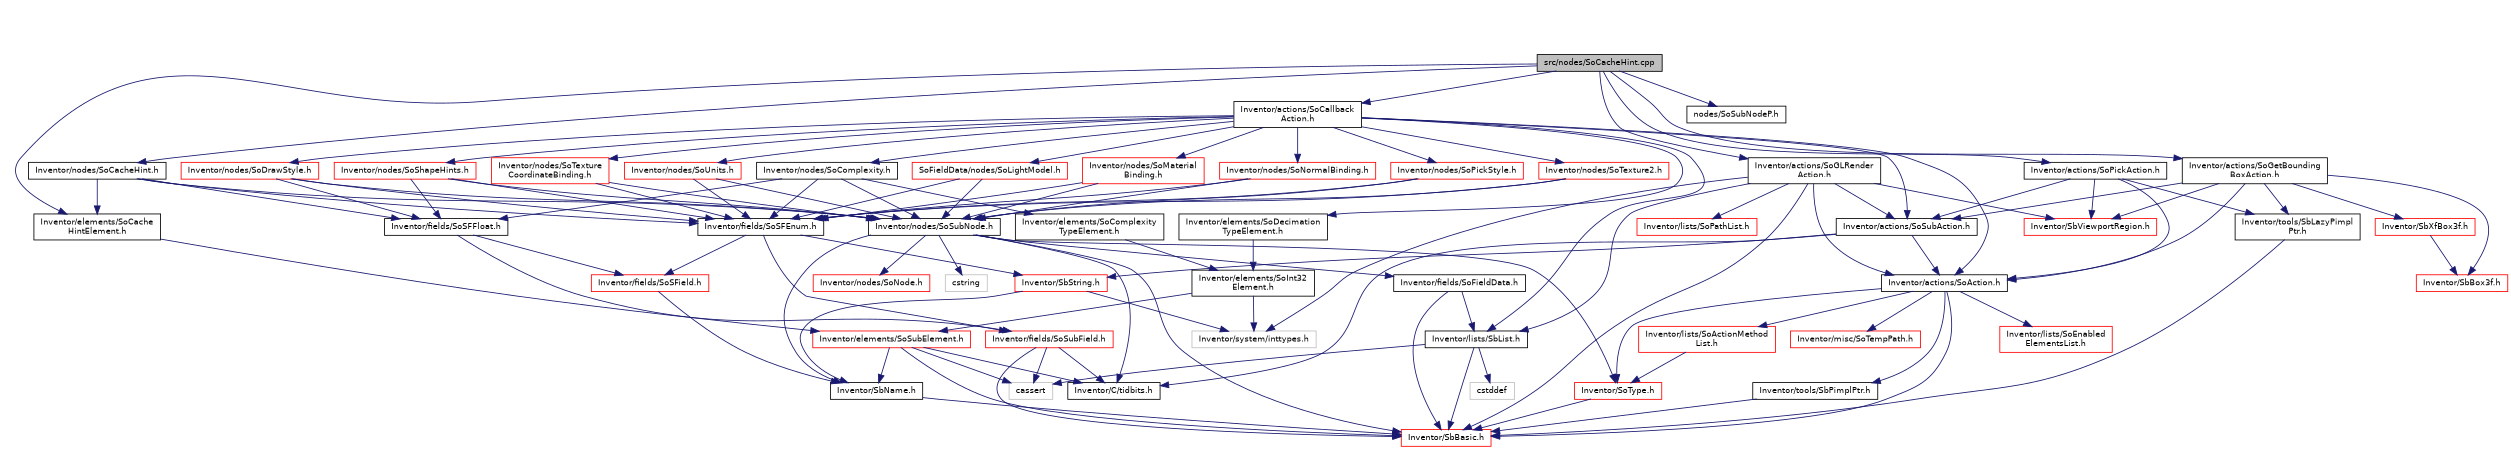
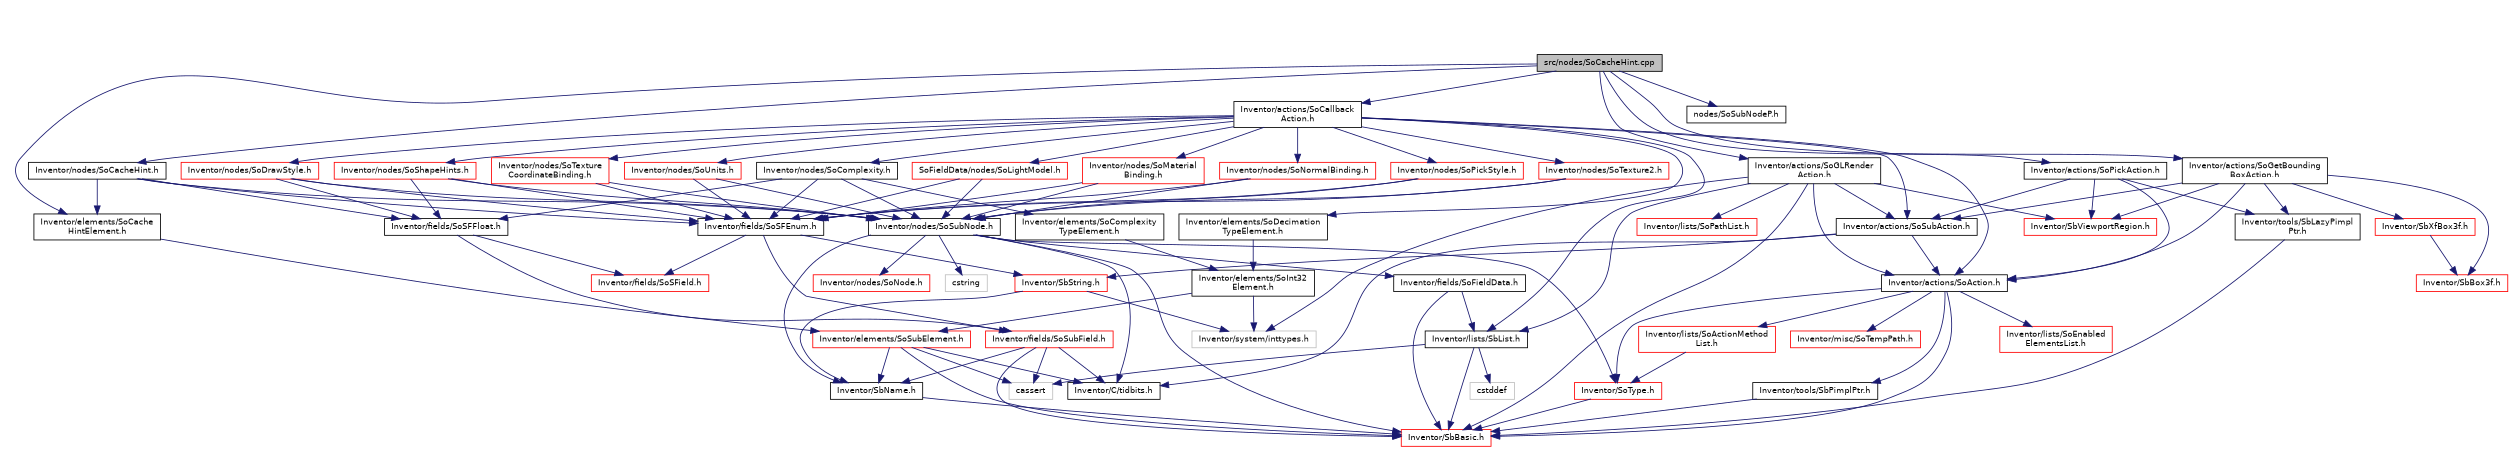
(738, 348) -> (953, 368)
